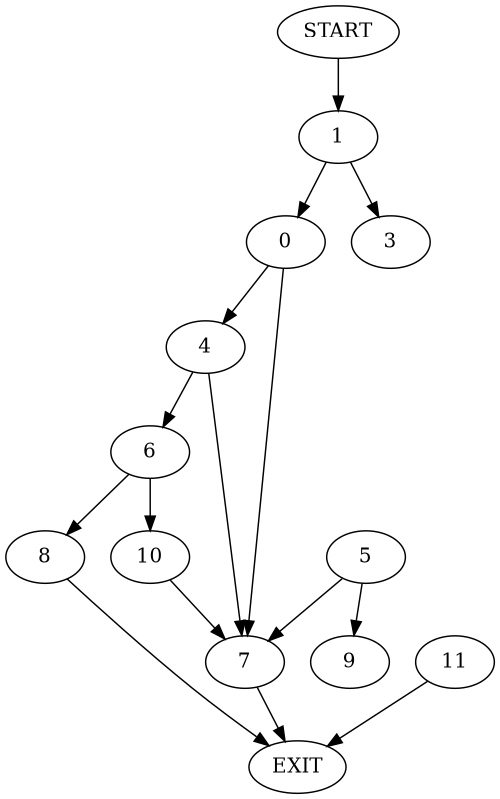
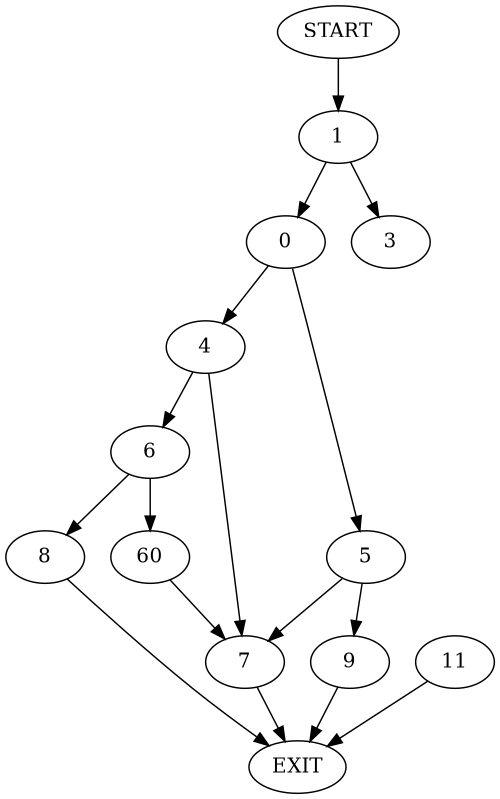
(266, 445) -> (325, 392)
(150, 557) -> (150, 557)
none -> (327, 708)
